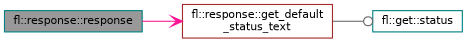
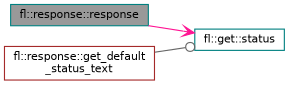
(157, 21) -> (166, 28)
